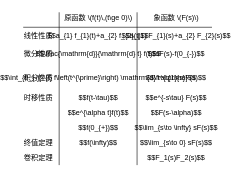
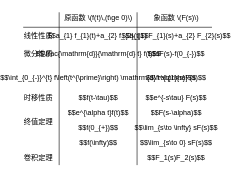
(38, 78) -> none
(38, 143) -> (38, 122)
